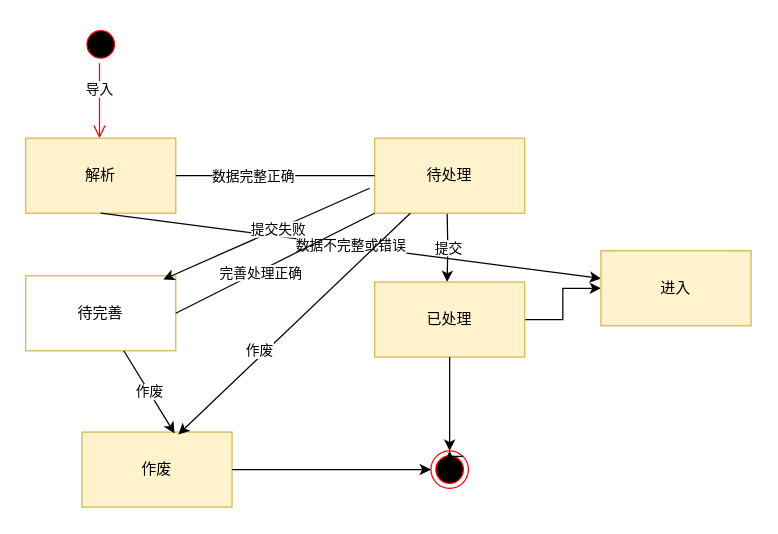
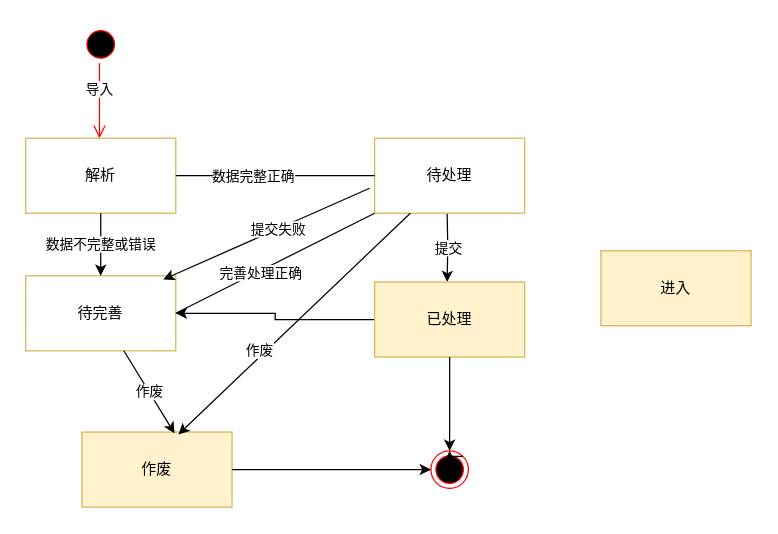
(101, 176) -> (101, 176)
(449, 176) -> (449, 176)
(440, 257) -> (101, 240)
(563, 308) -> (276, 319)
